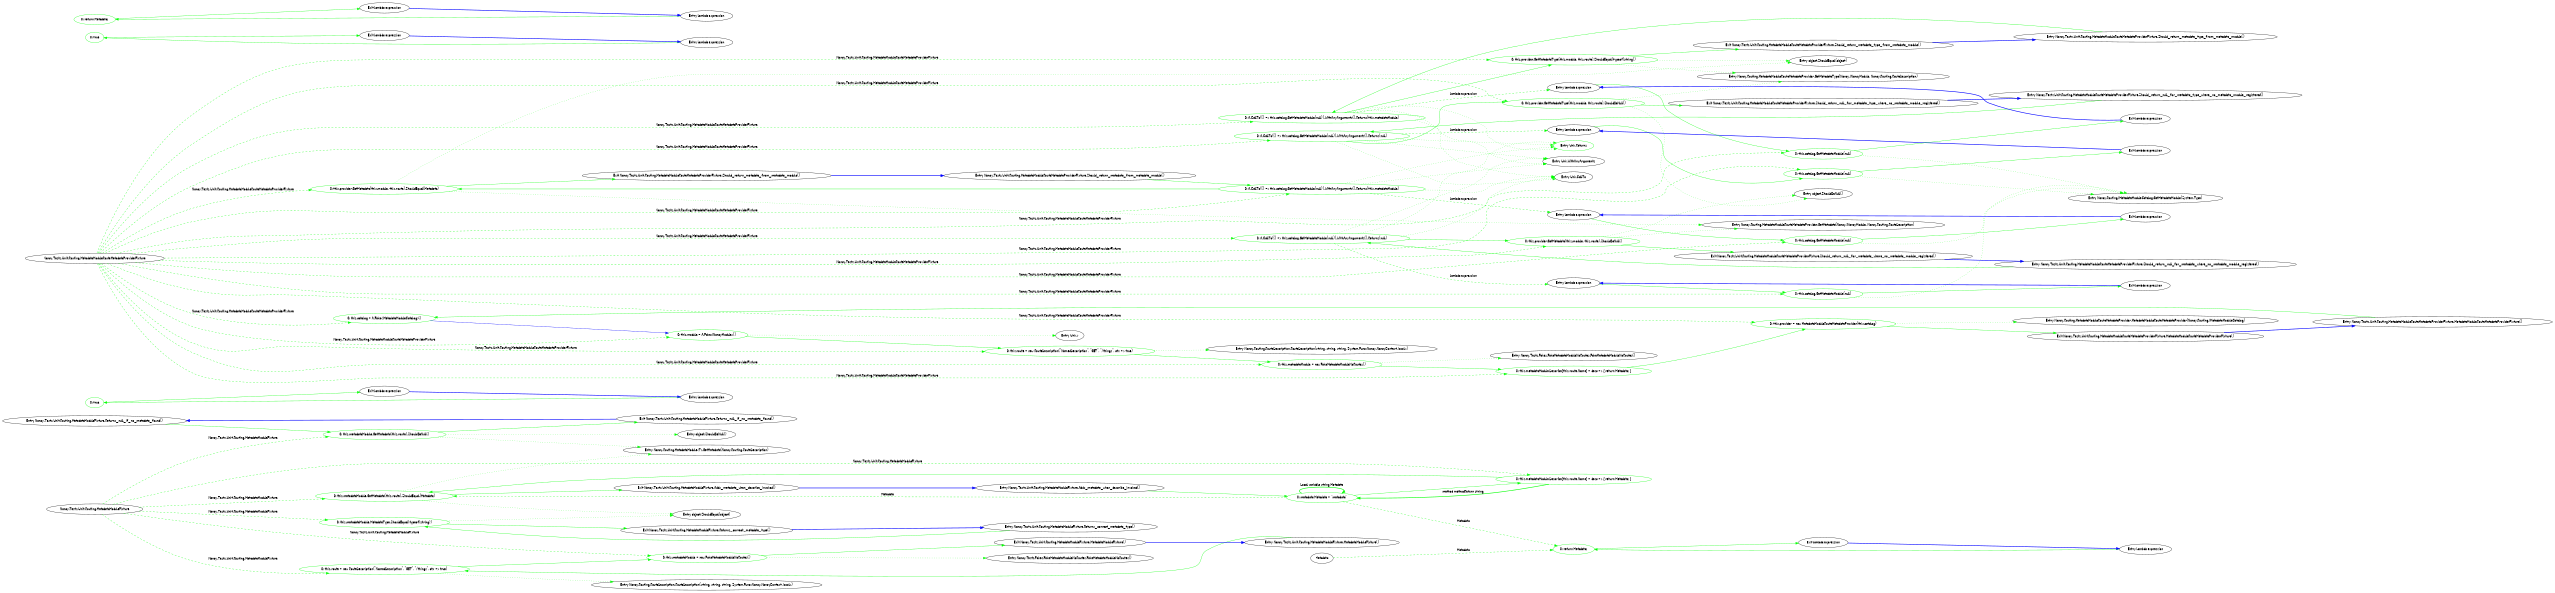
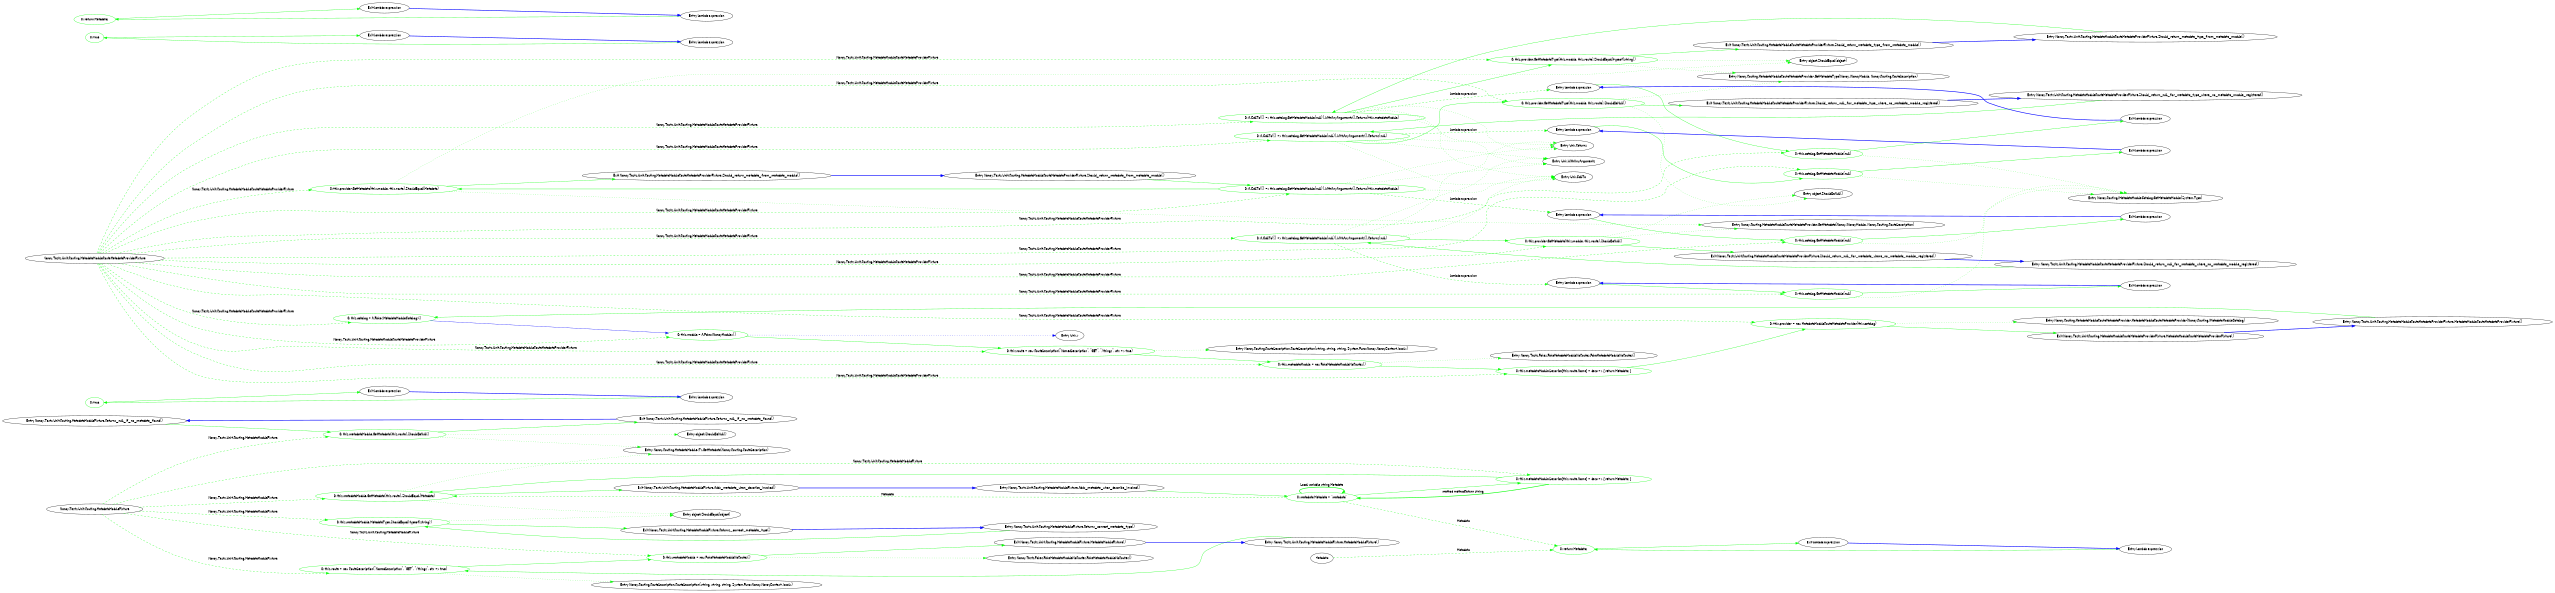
(1574, 146) -> (1574, 146)
(900, 335) -> (900, 335)
